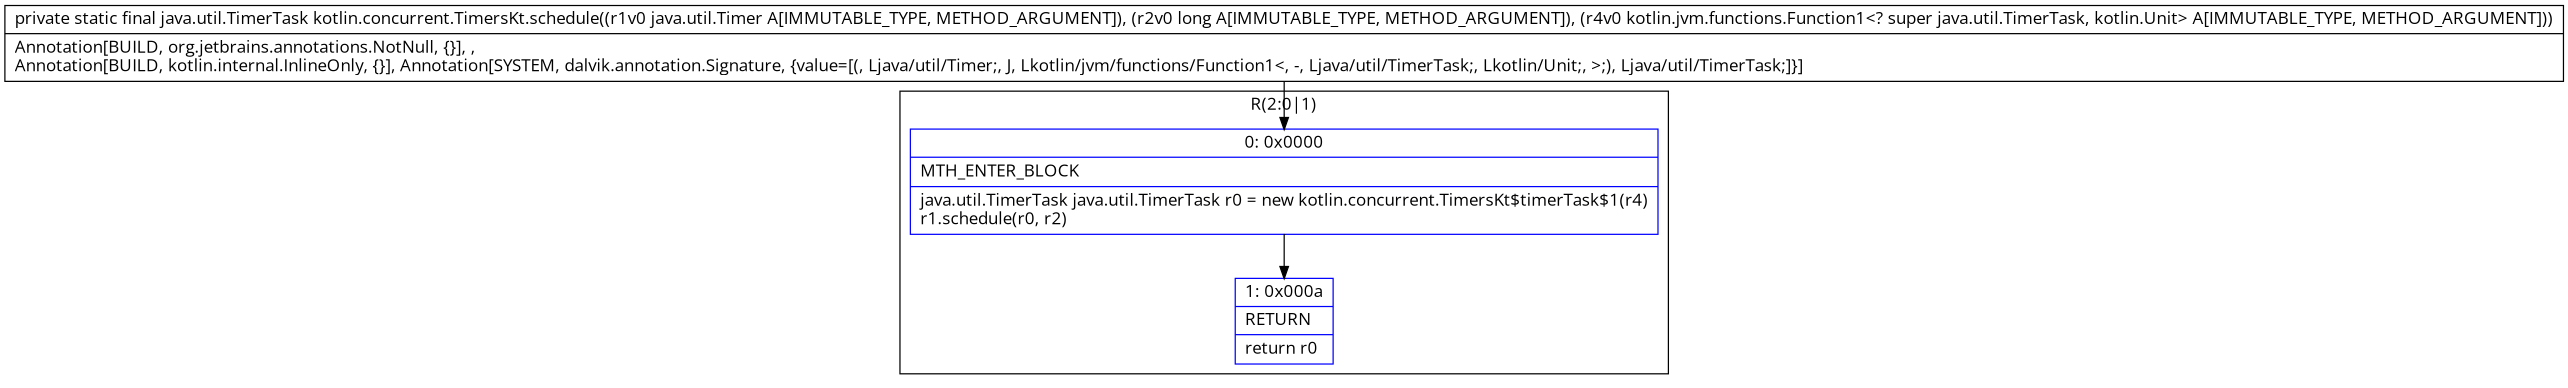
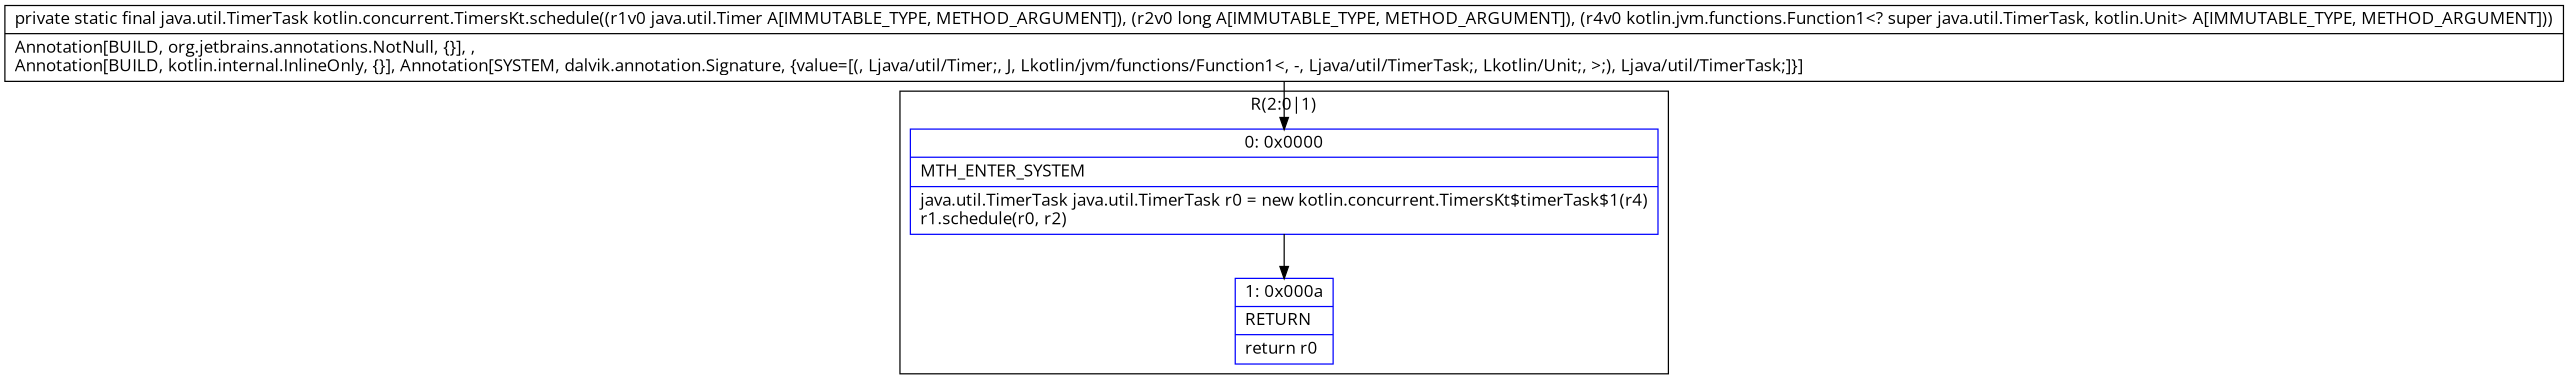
(1000, 171) -> (1003, 171)
